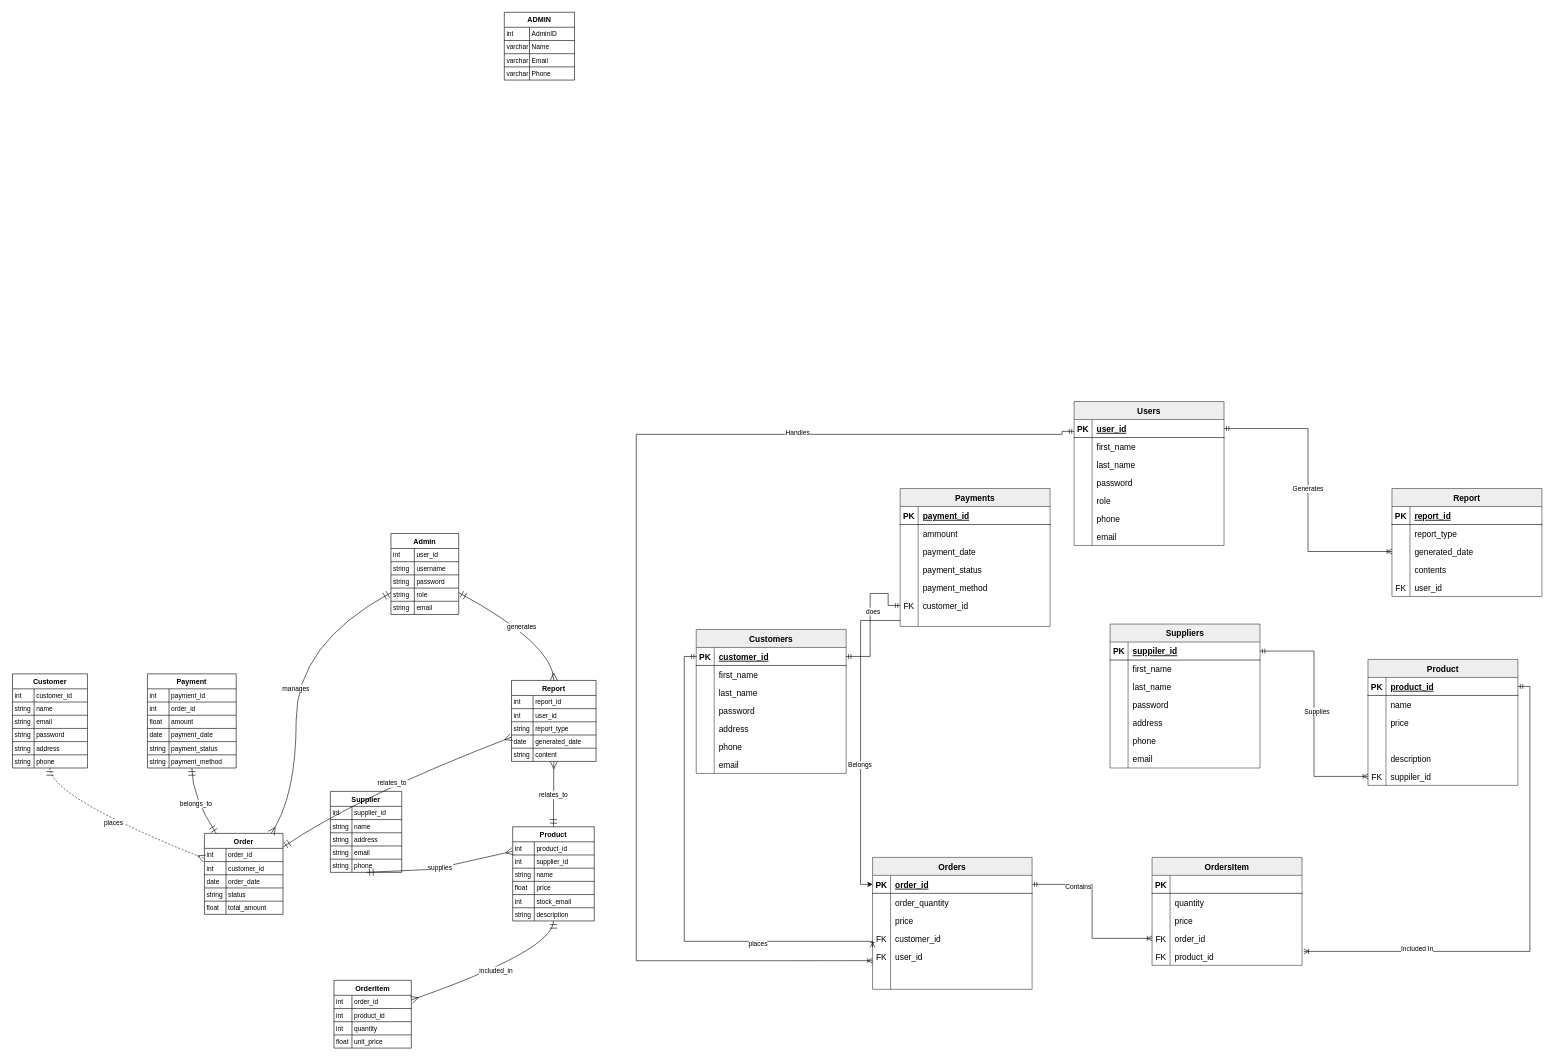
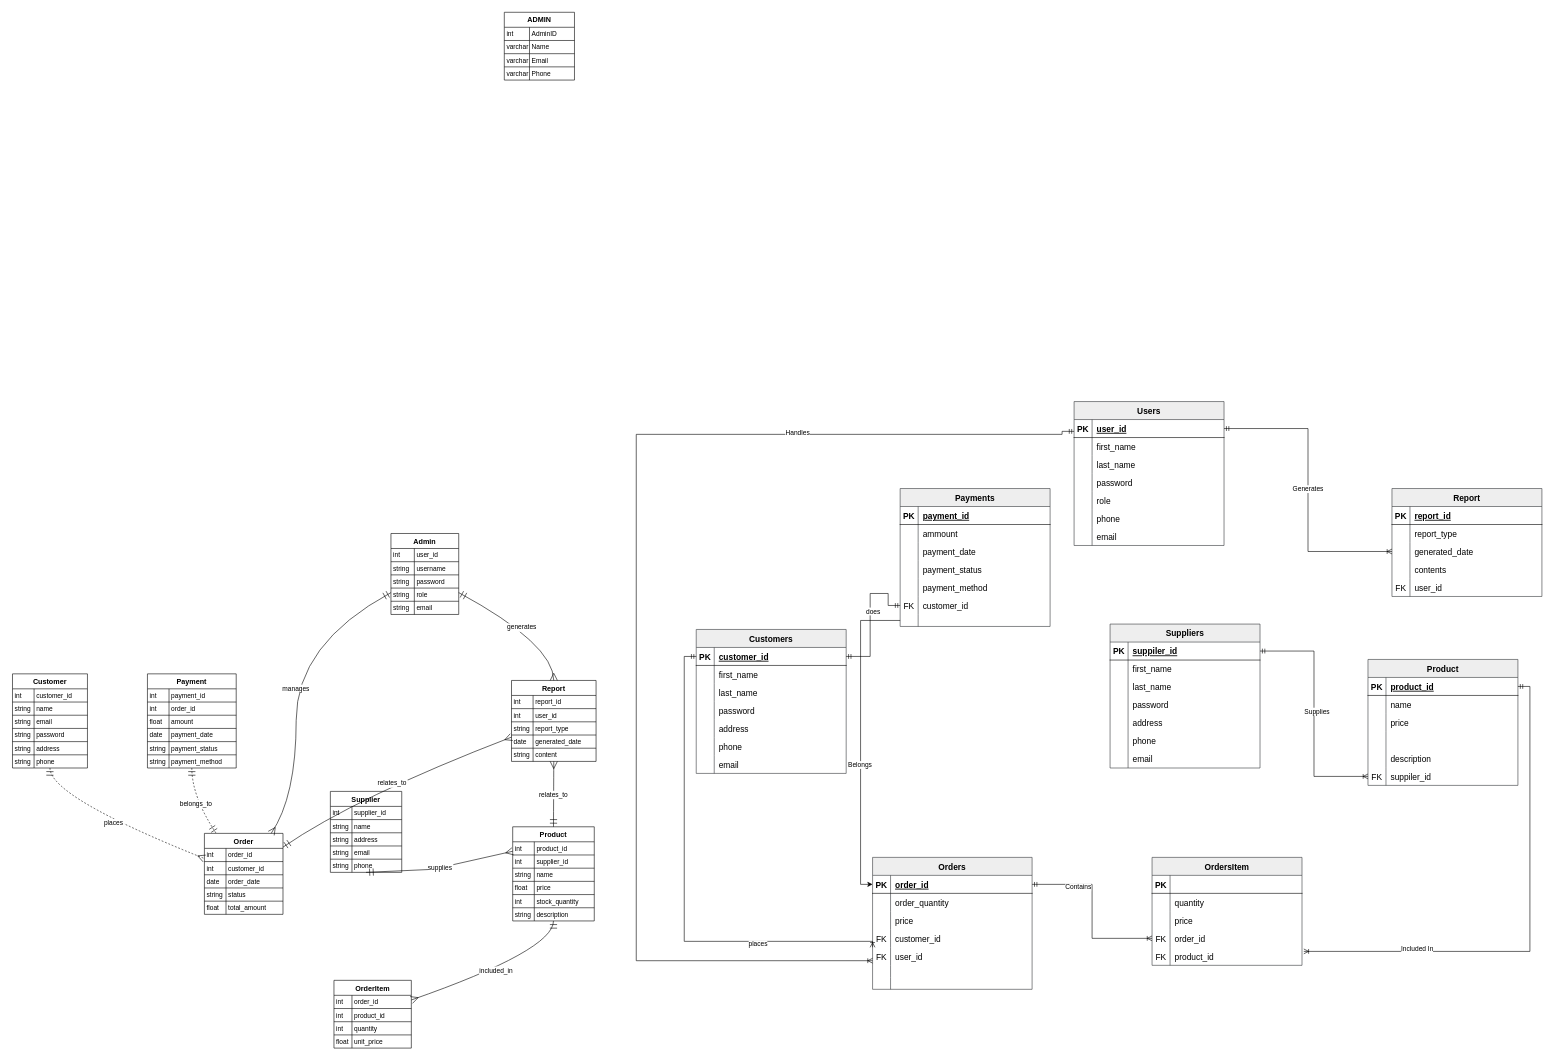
(198, 800) -> (198, 800)
(555, 902) -> (561, 902)
